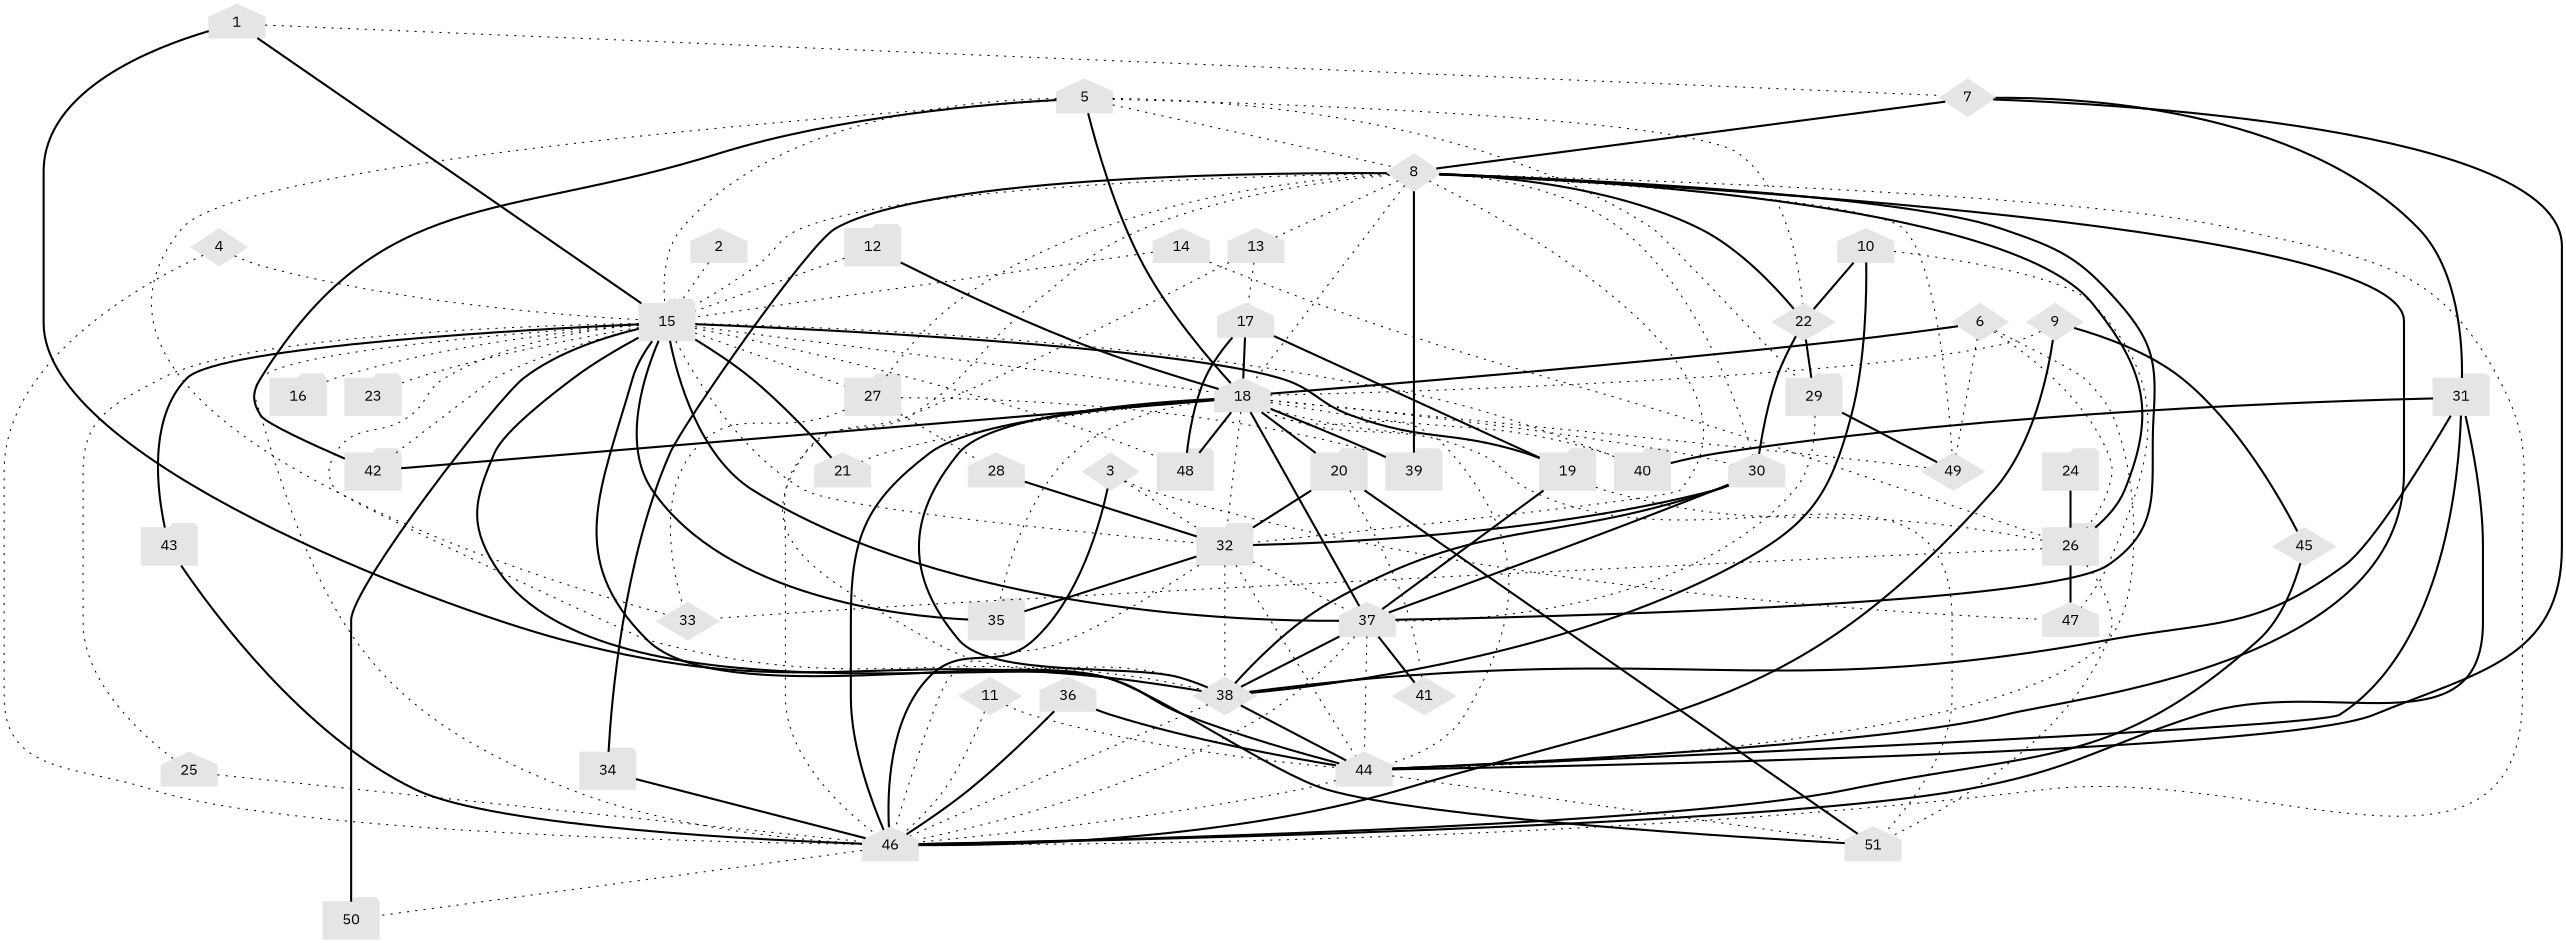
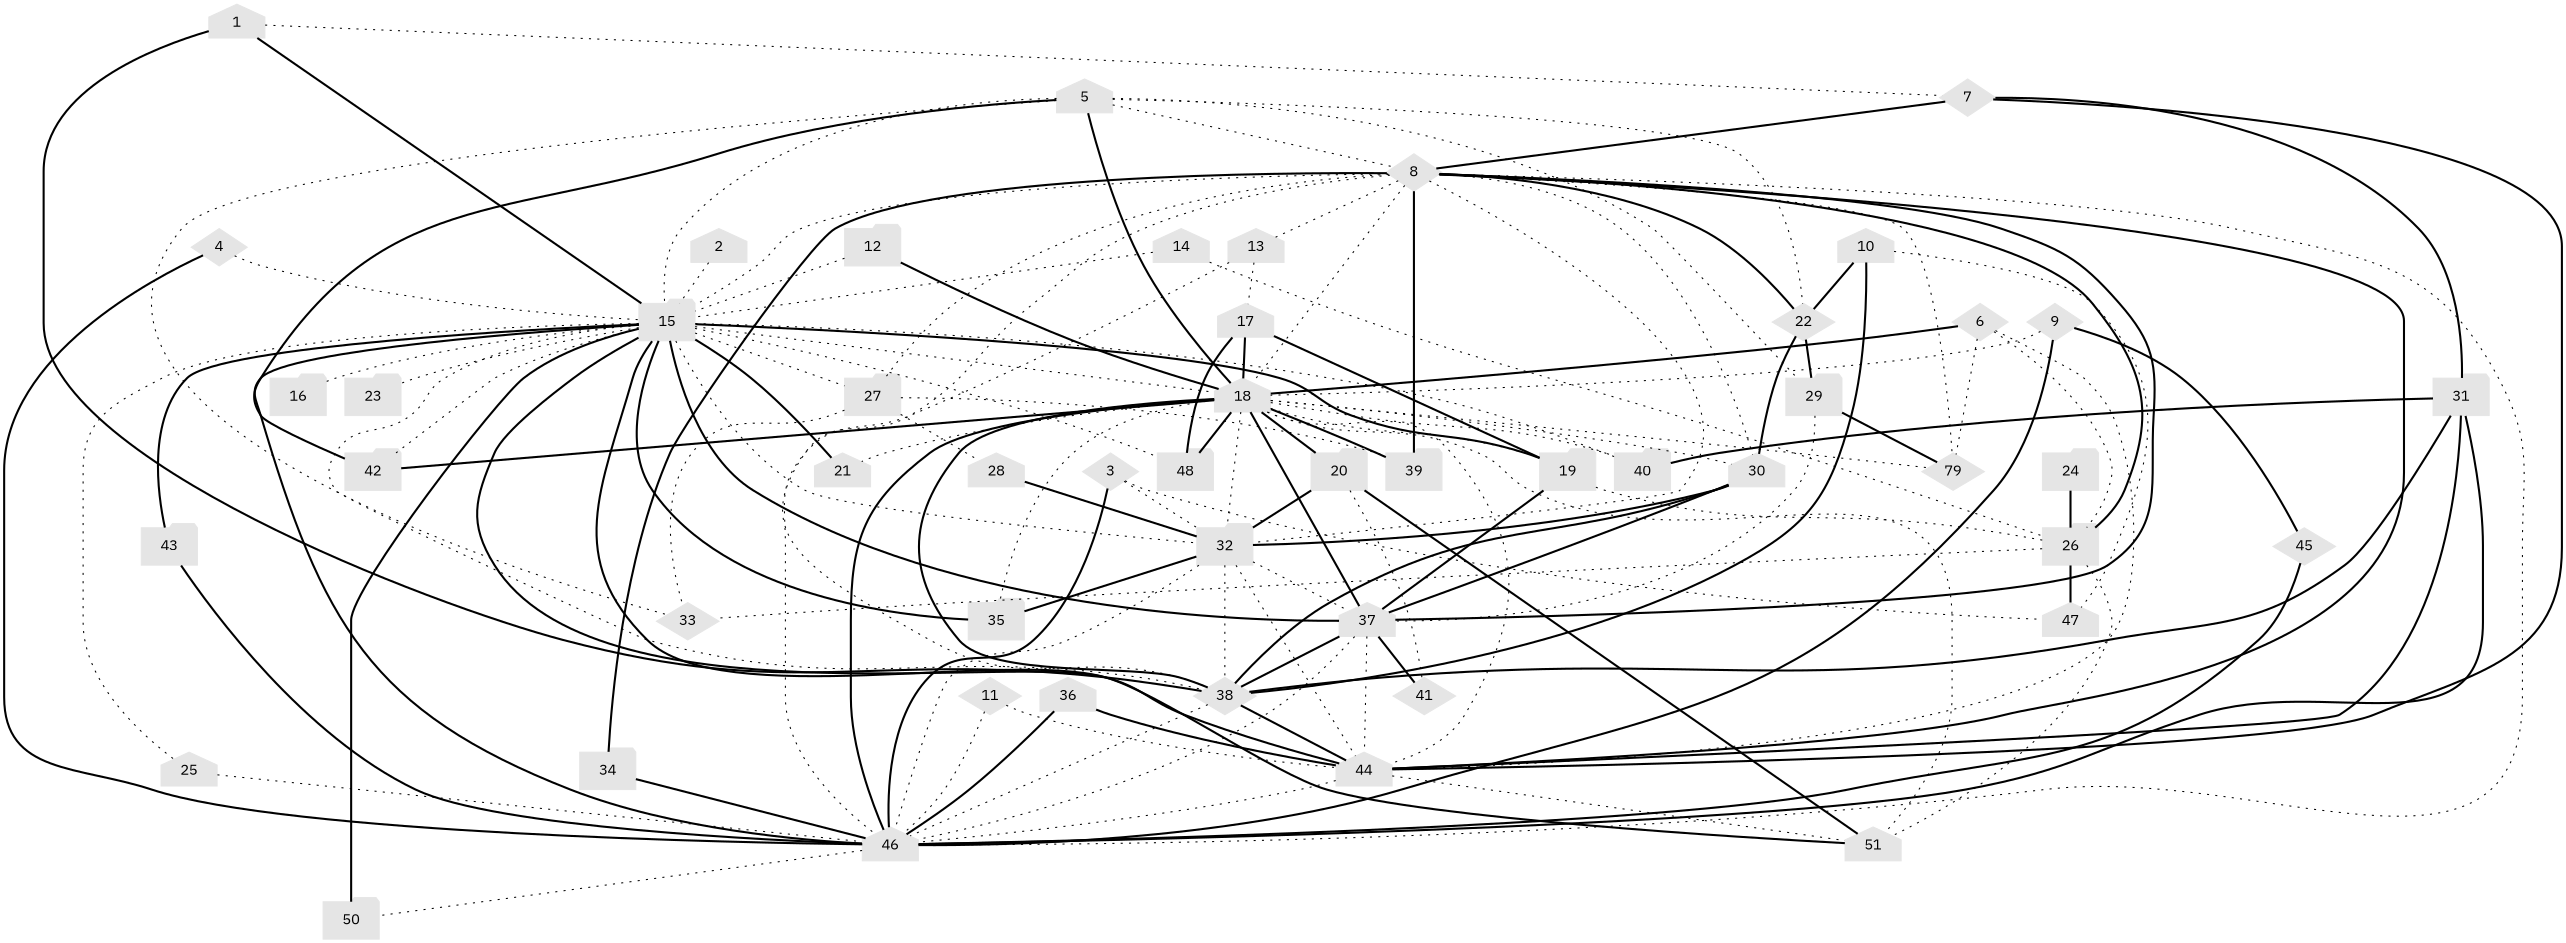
(1953, 472) -> (1953, 472)
(328, 595) -> (328, 595)
(146, 788) -> (146, 788)
